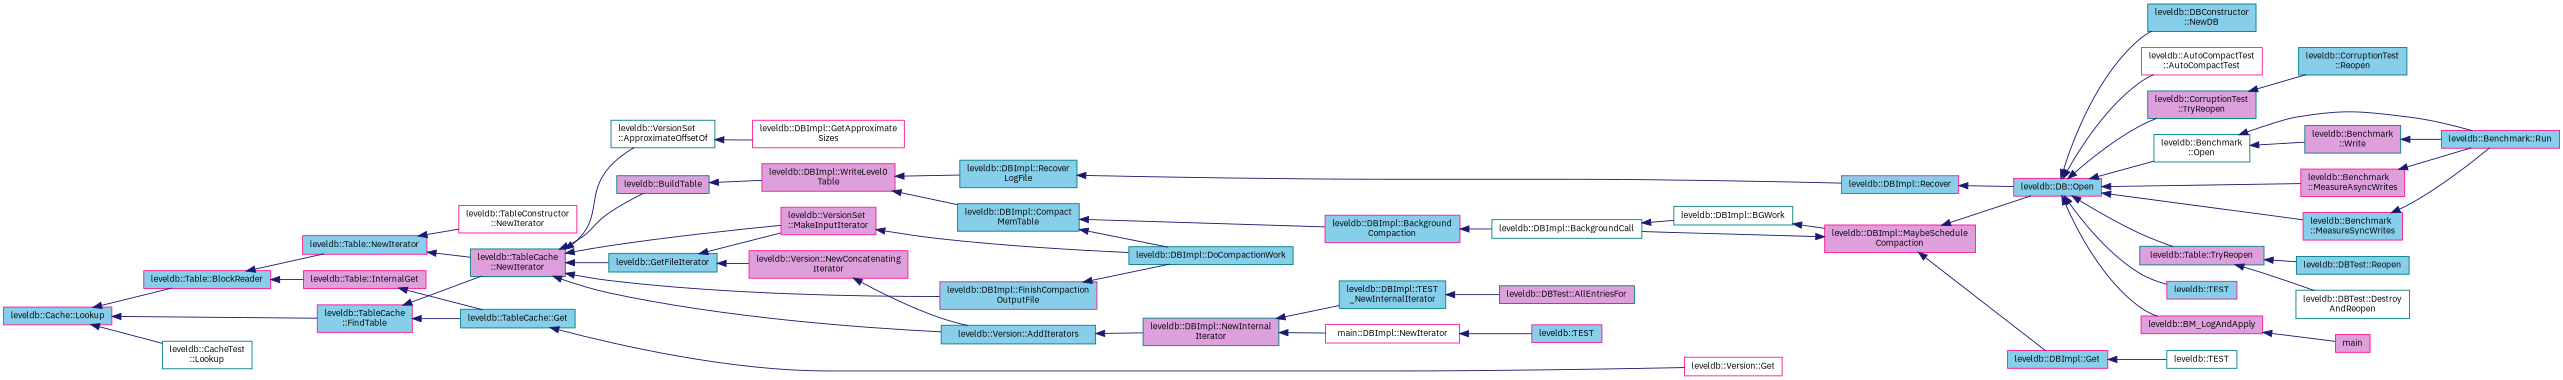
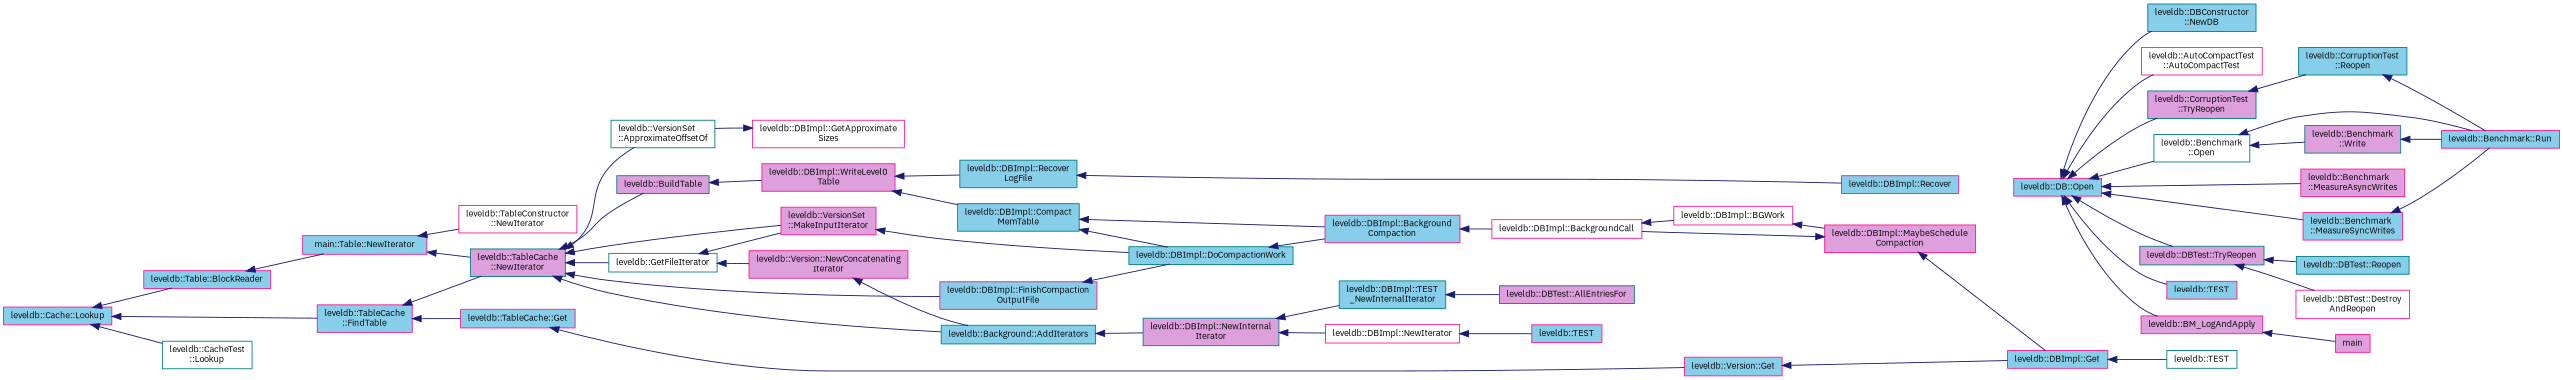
(738, 140) -> (729, 128)
(2439, 157) -> (2439, 104)
(1991, 186) -> none
(1991, 209) -> none
(1733, 216) -> (1733, 216)
(1567, 229) -> (1567, 229)
none -> (1301, 242)
(365, 245) -> (365, 245)
(2202, 256) -> (2202, 256)
(663, 263) -> (663, 263)
(365, 280) -> none
(2353, 304) -> (2353, 304)
(518, 319) -> (518, 319)
(1392, 334) -> (1392, 334)
(1018, 335) -> (1018, 335)
none -> (1899, 363)
(1733, 367) -> (1733, 367)
